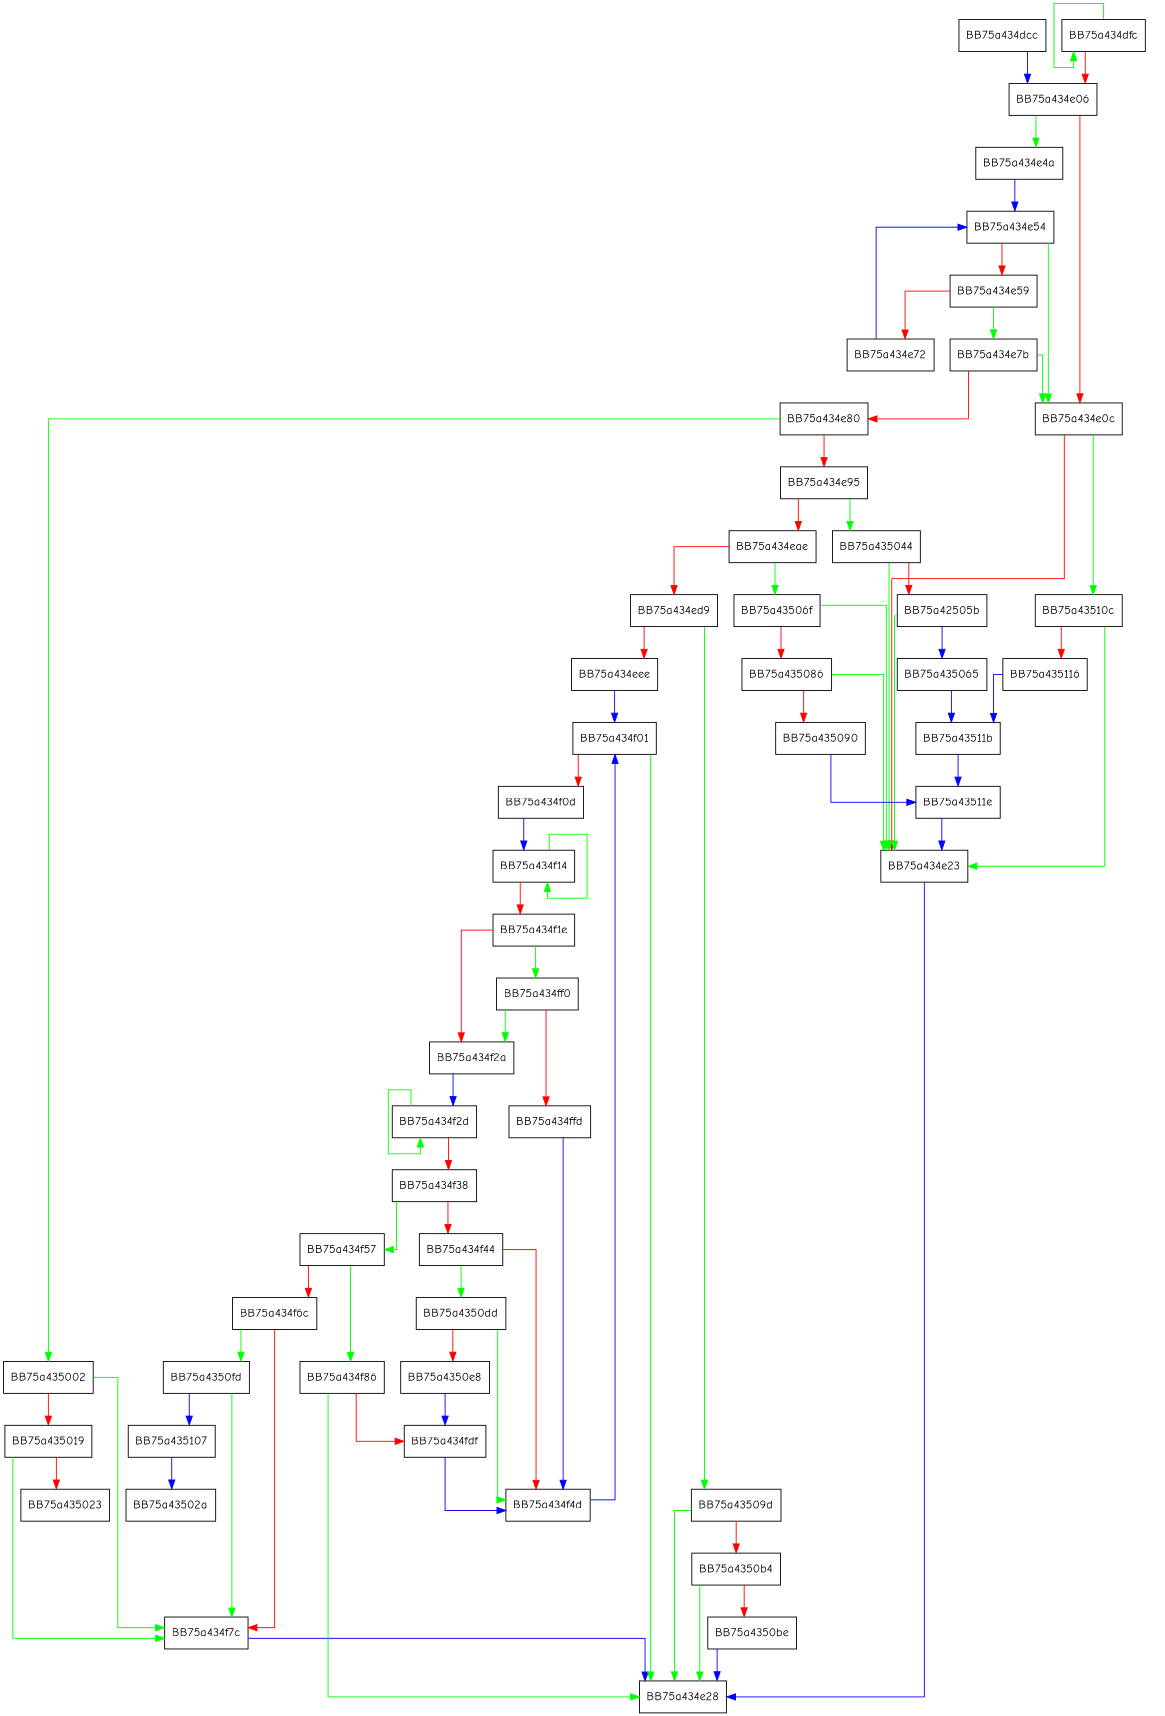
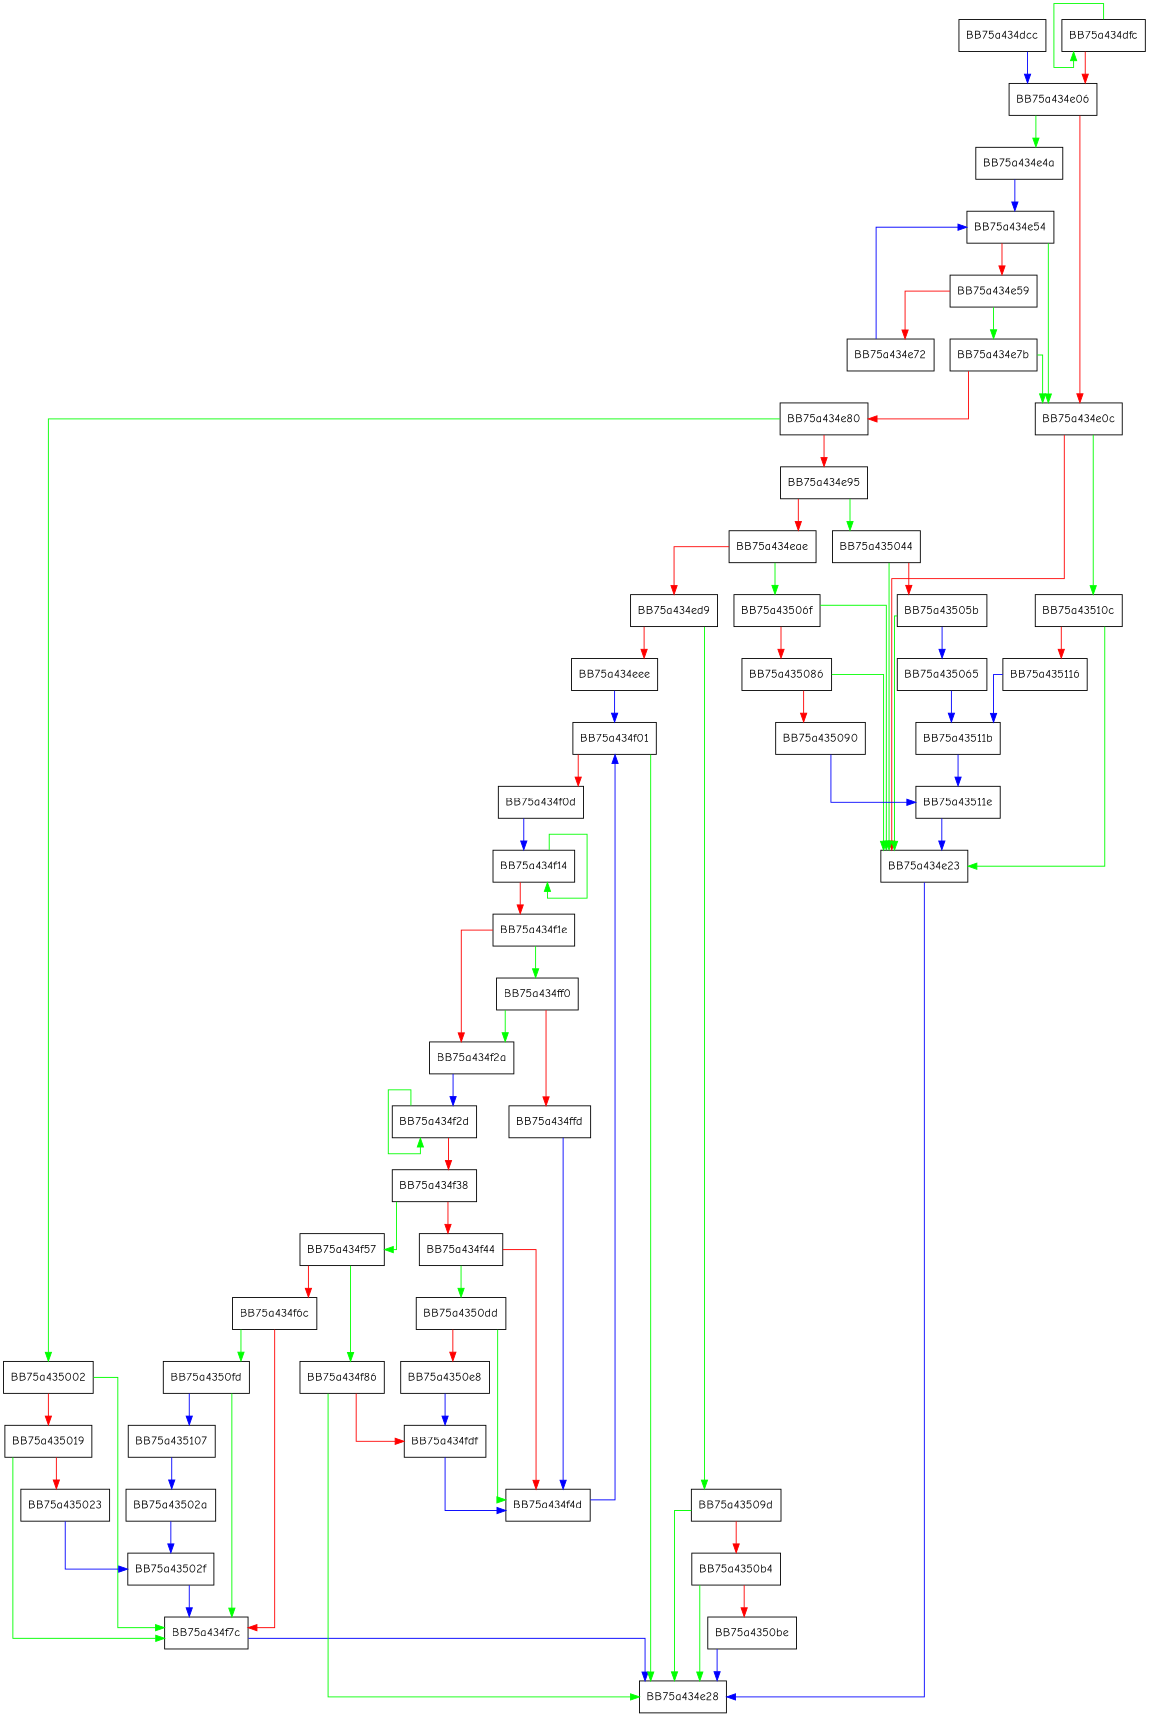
(942, 611) -> (942, 611)
none -> (171, 1569)
